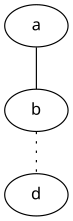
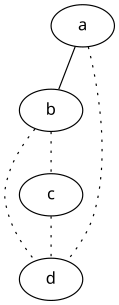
none -> (102, 157)
none -> (51, 195)
